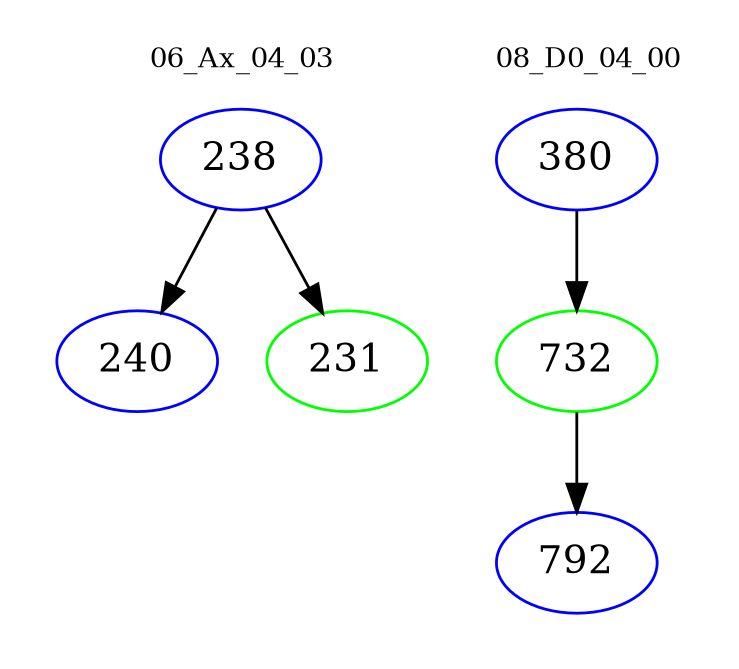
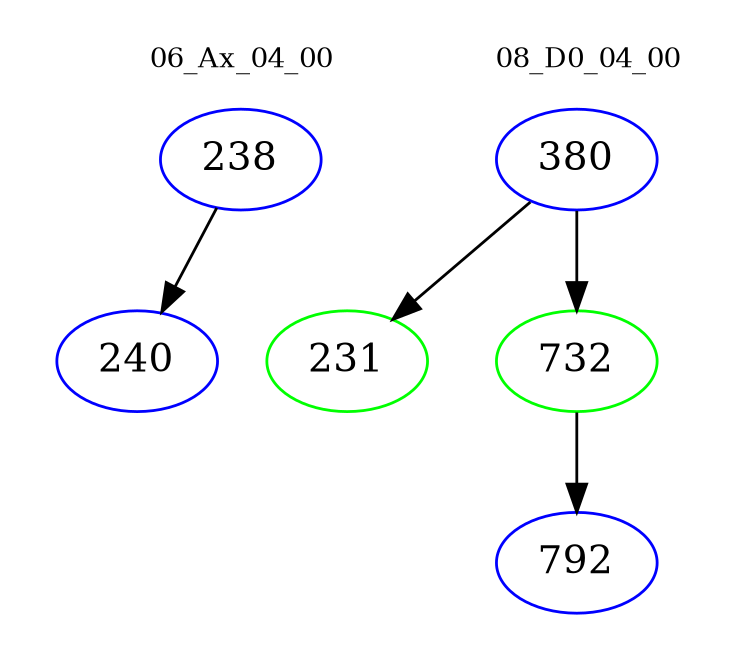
(242, 60) -> (242, 60)
(287, 248) -> (493, 234)
